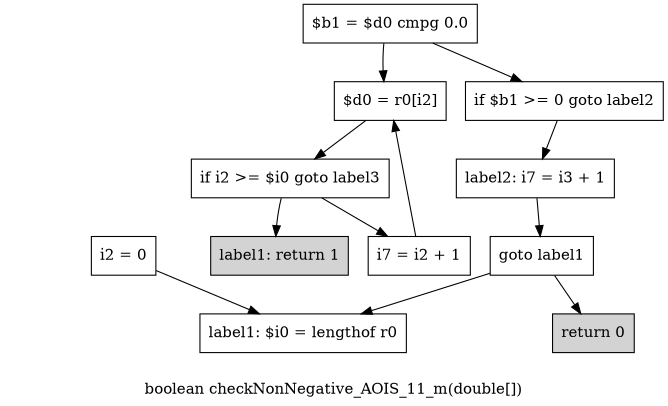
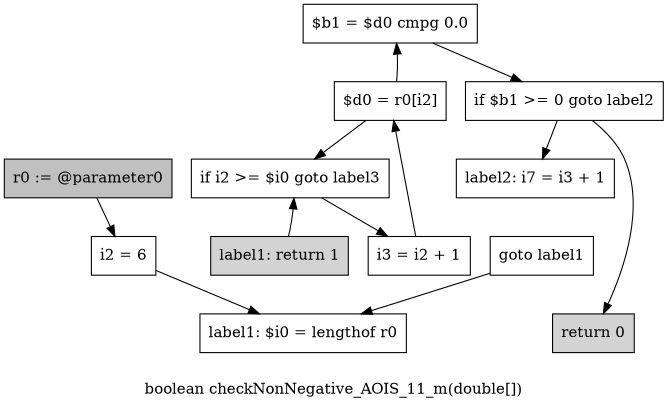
(383, 57) -> (397, 68)
none -> (88, 178)
(278, 212) -> (291, 223)
(538, 212) -> none
(124, 256) -> (124, 256)
(419, 256) -> (419, 256)
(565, 290) -> (633, 207)
